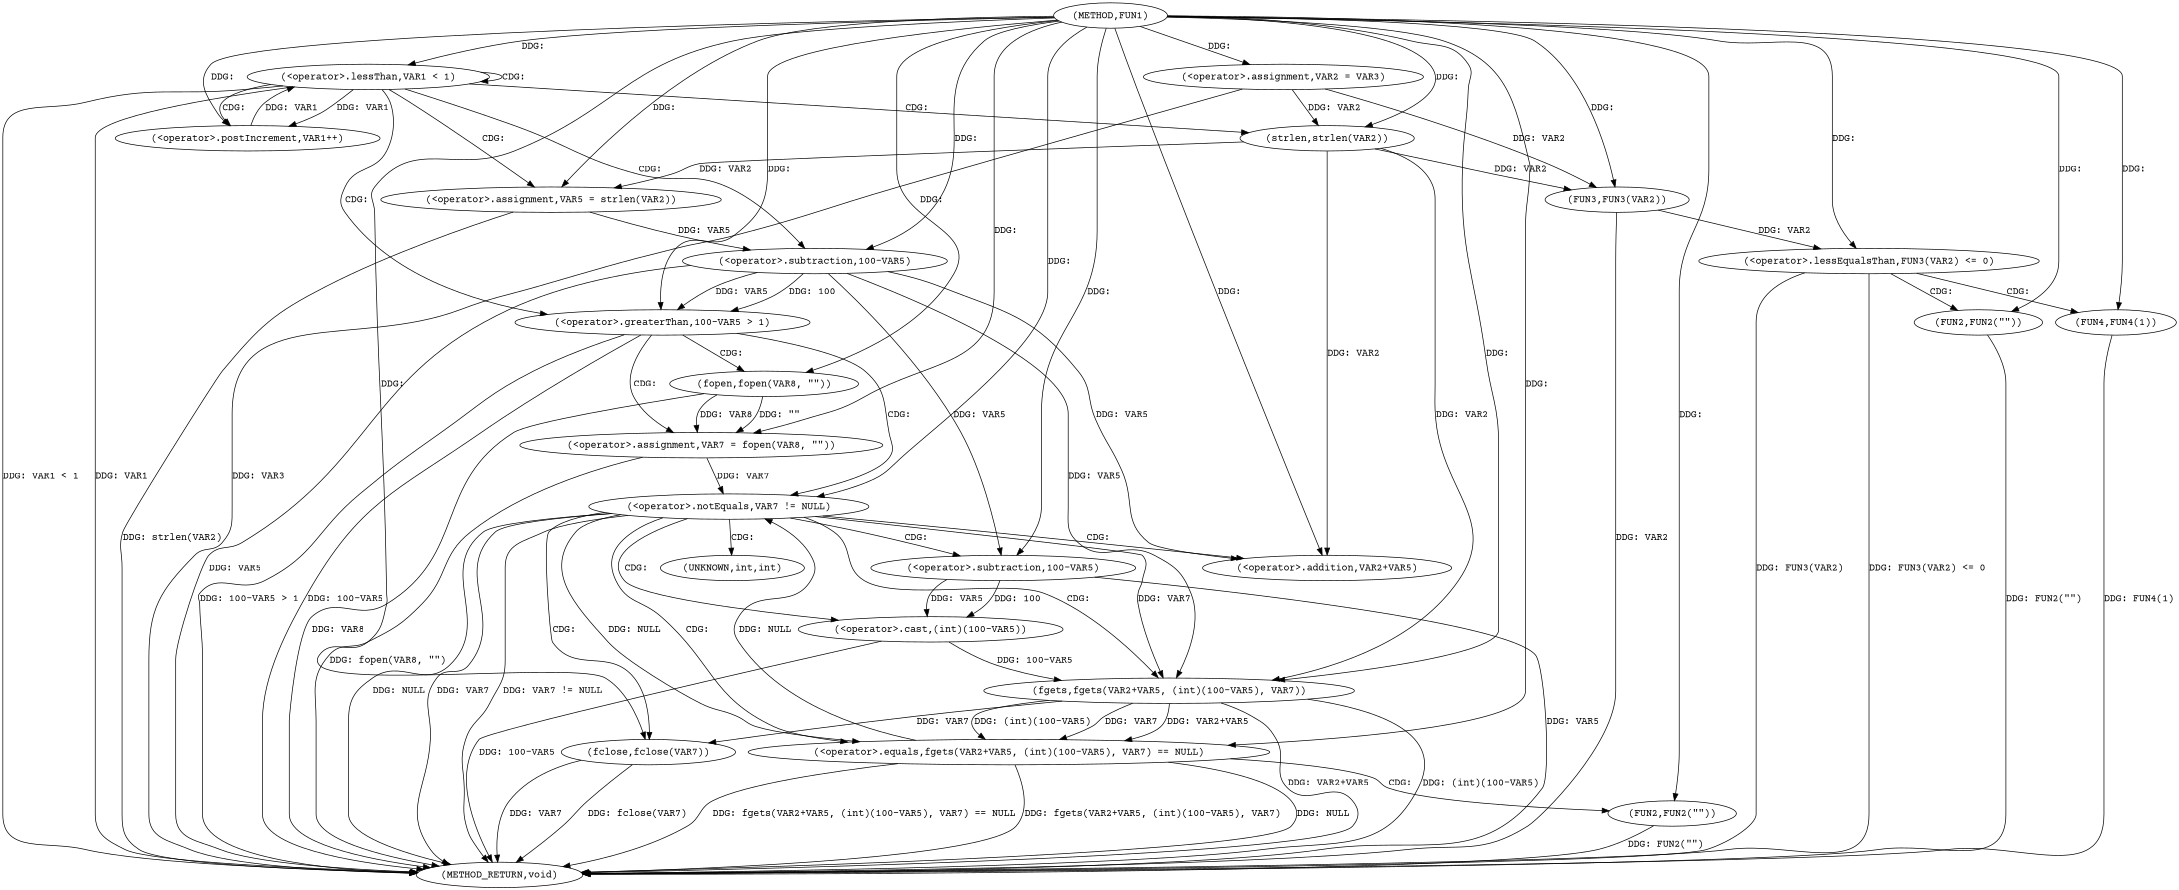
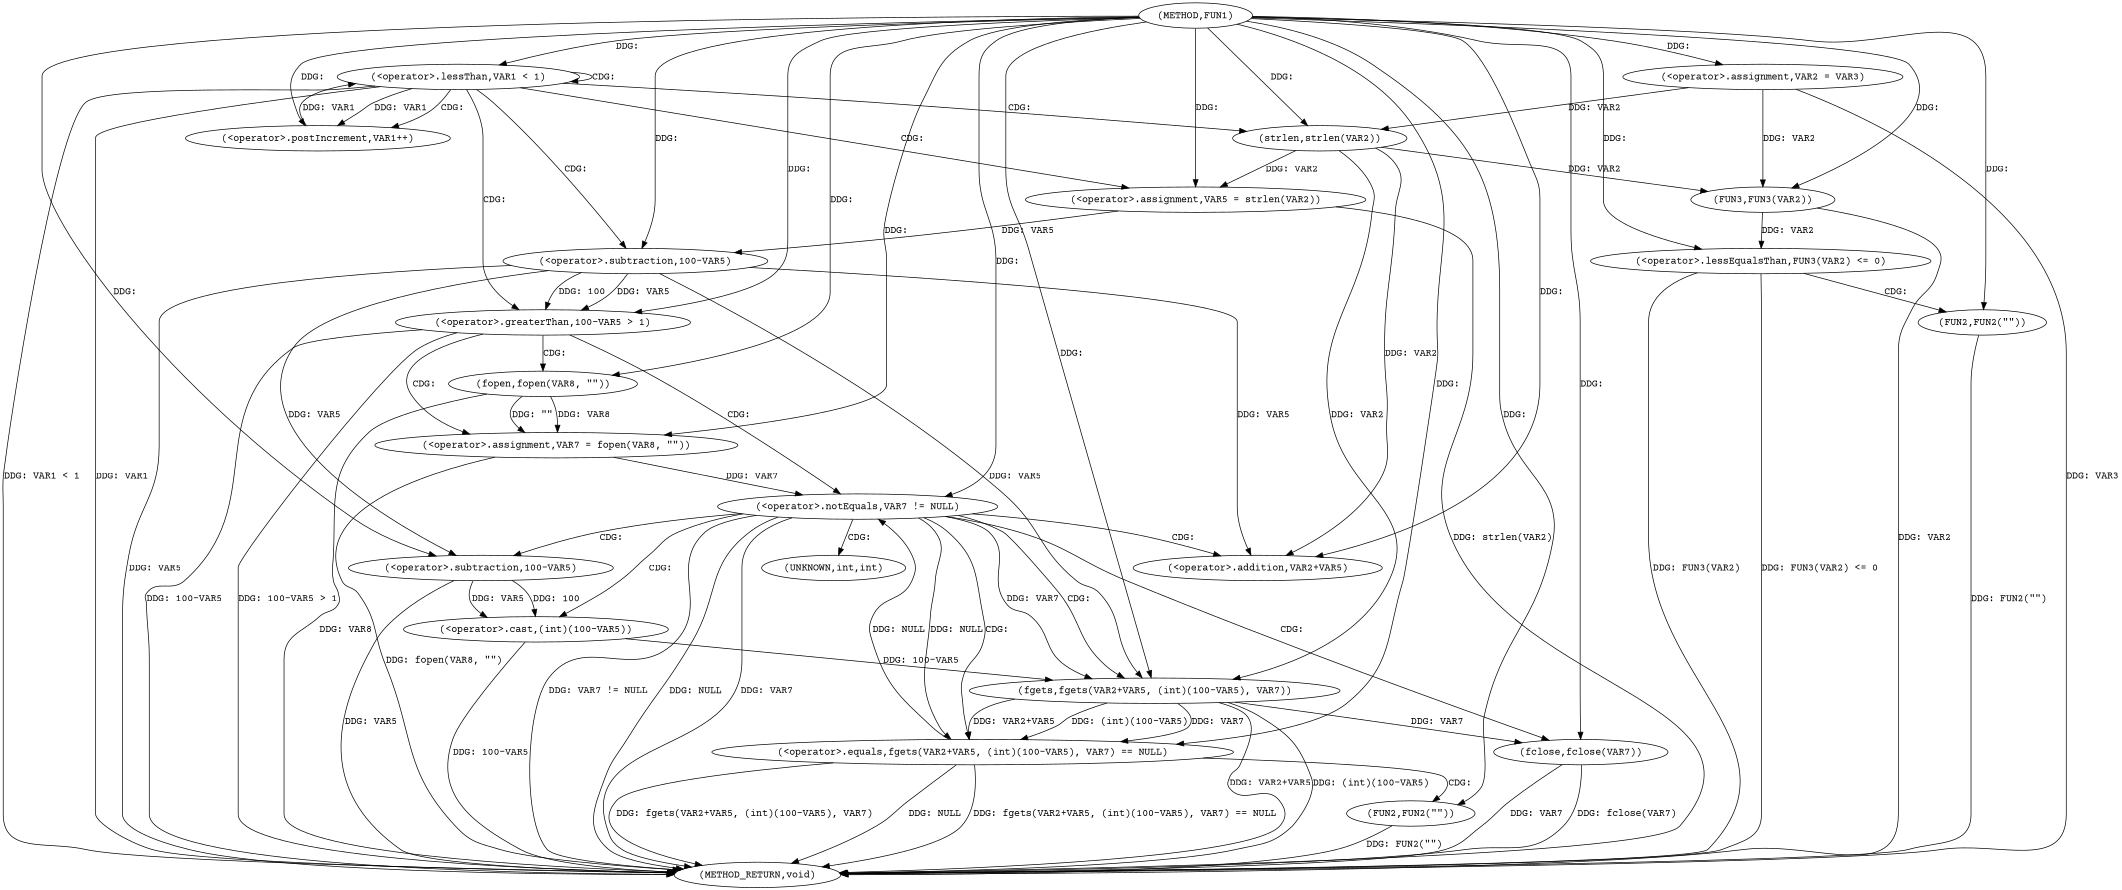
(2116, 322) -> none
